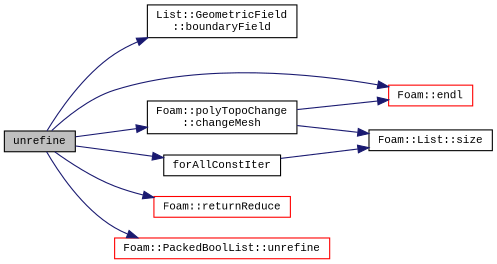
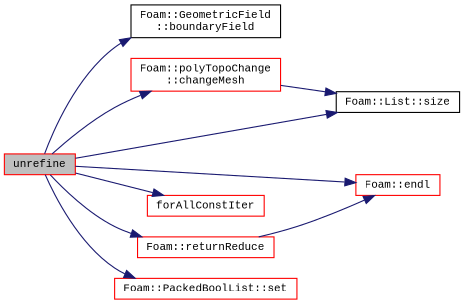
(222, 21) -> (206, 21)
(337, 105) -> (313, 221)
(222, 117) -> (206, 75)
(40, 141) -> (40, 164)
(319, 154) -> (201, 136)
(222, 165) -> (206, 206)
(222, 248) -> (206, 289)
